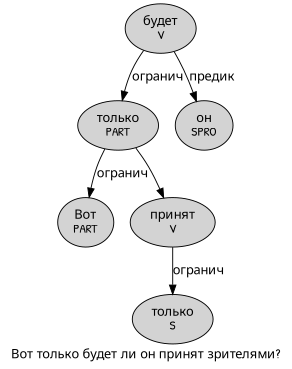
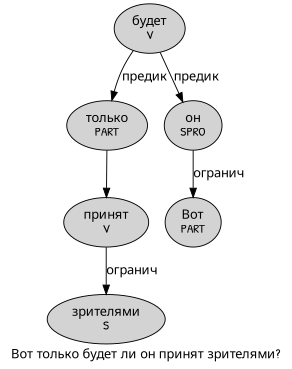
(158, 77) -> (145, 77)
(96, 168) -> (193, 169)
(173, 319) -> (106, 319)
